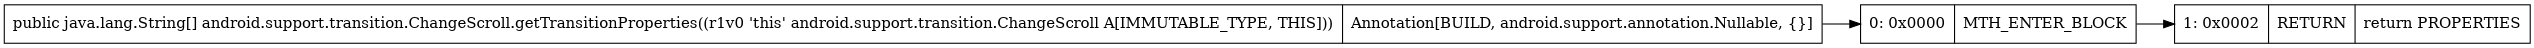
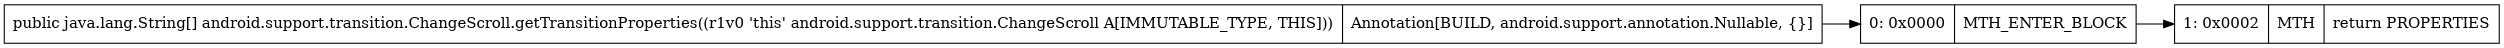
(2312, 23) -> (2296, 23)
